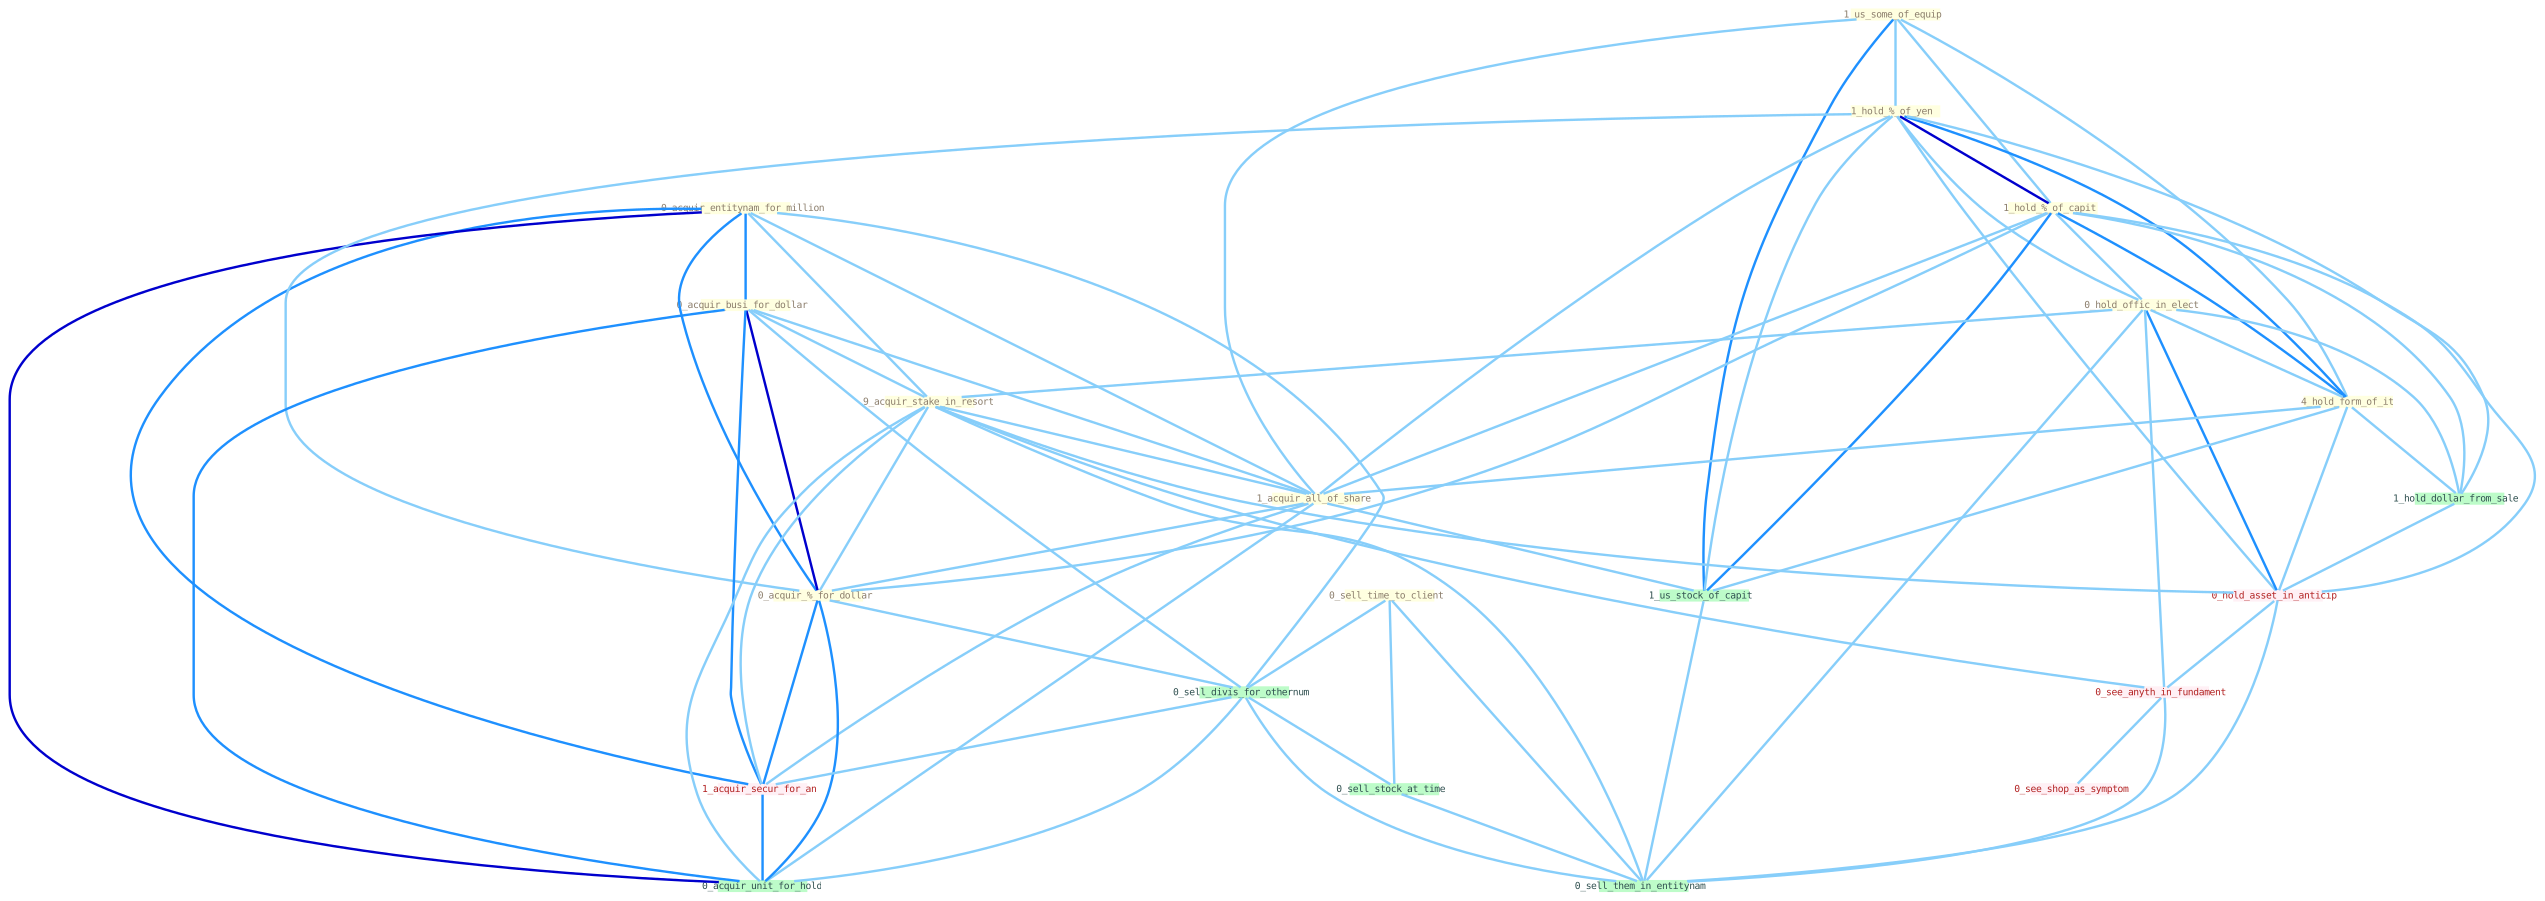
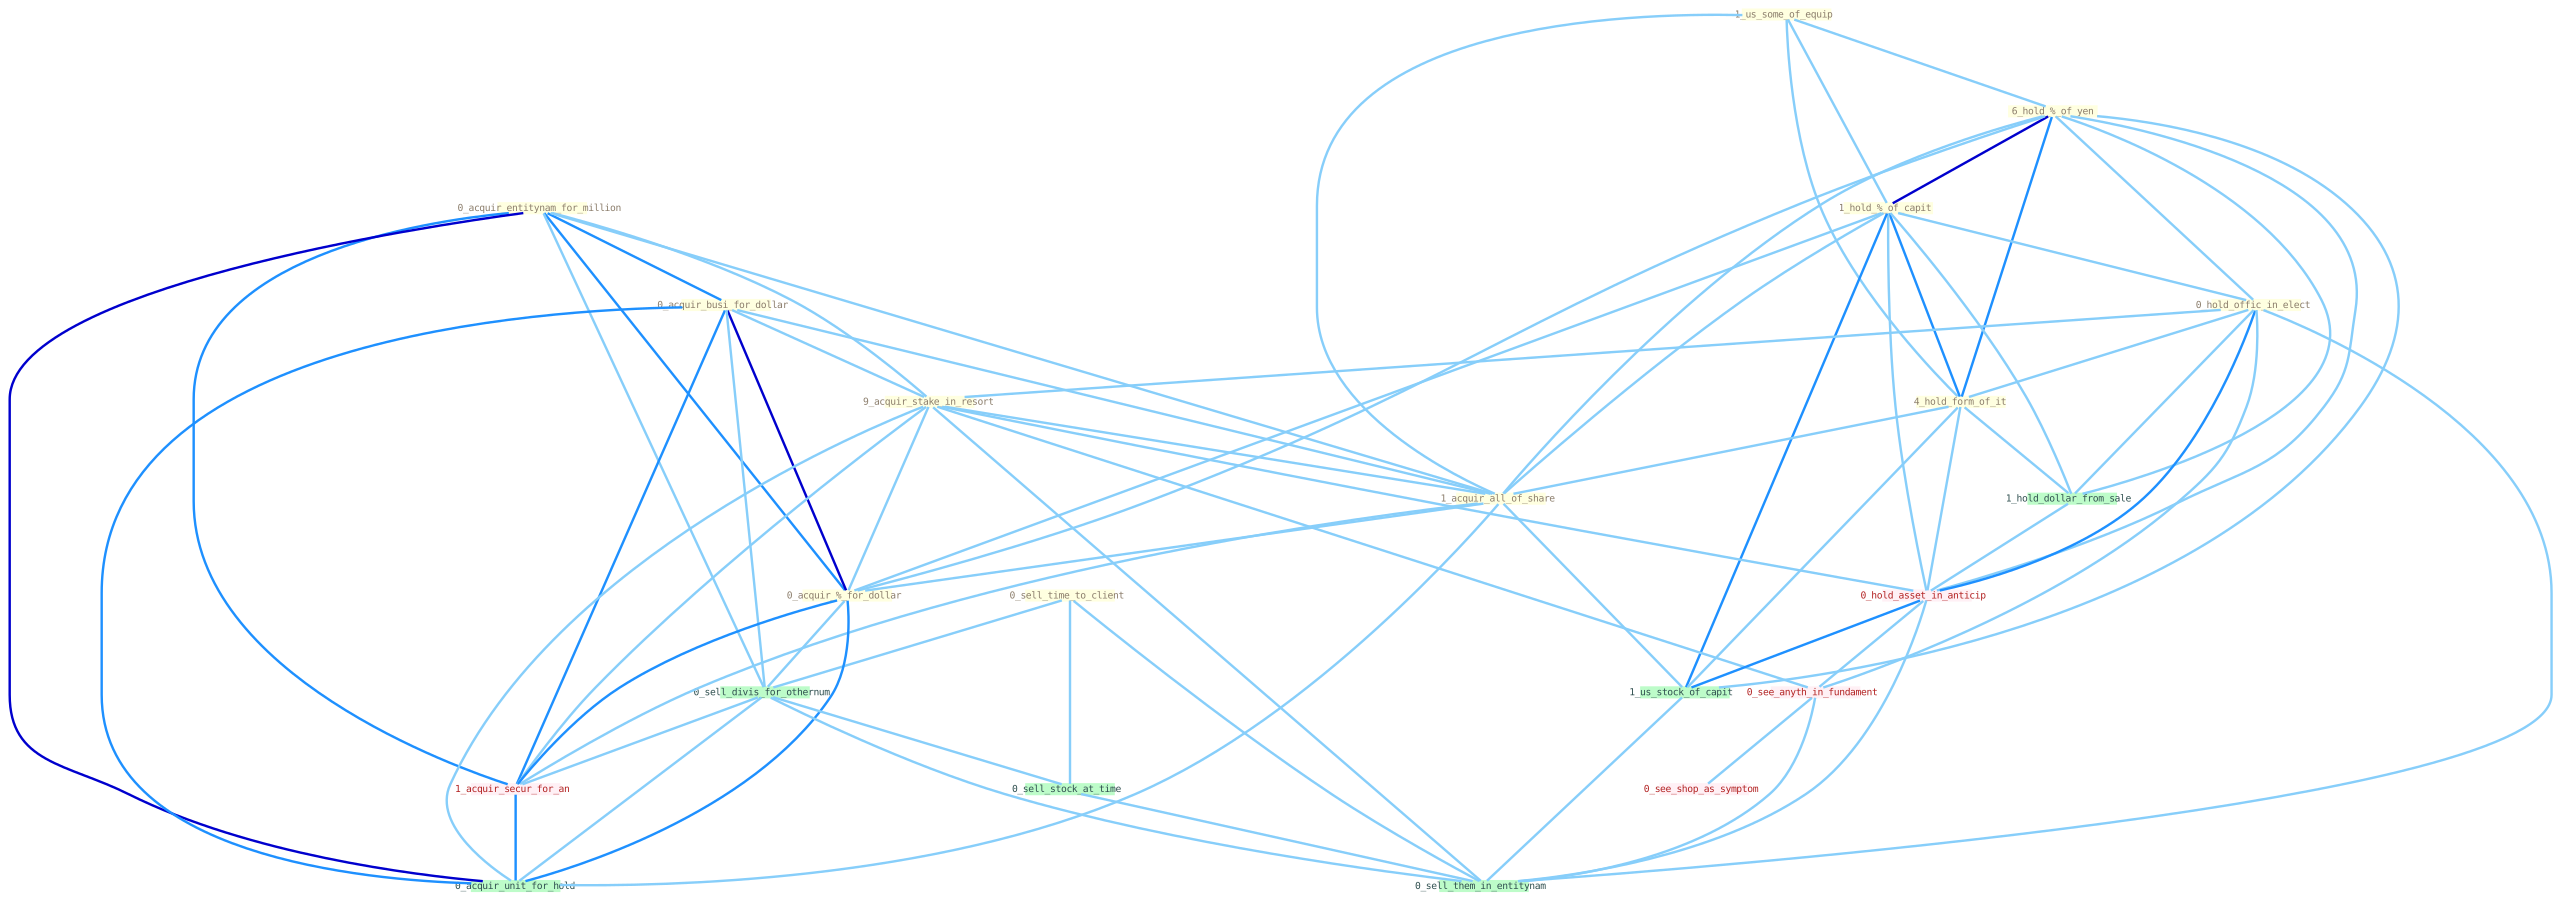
(1896, 111) -> (2053, 111)
(1746, 288) -> (1806, 644)
